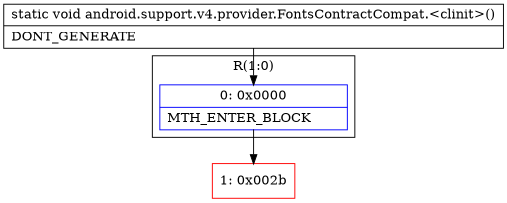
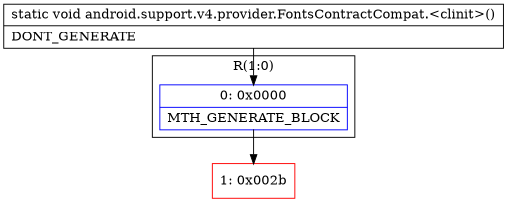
(240, 118) -> (254, 118)
